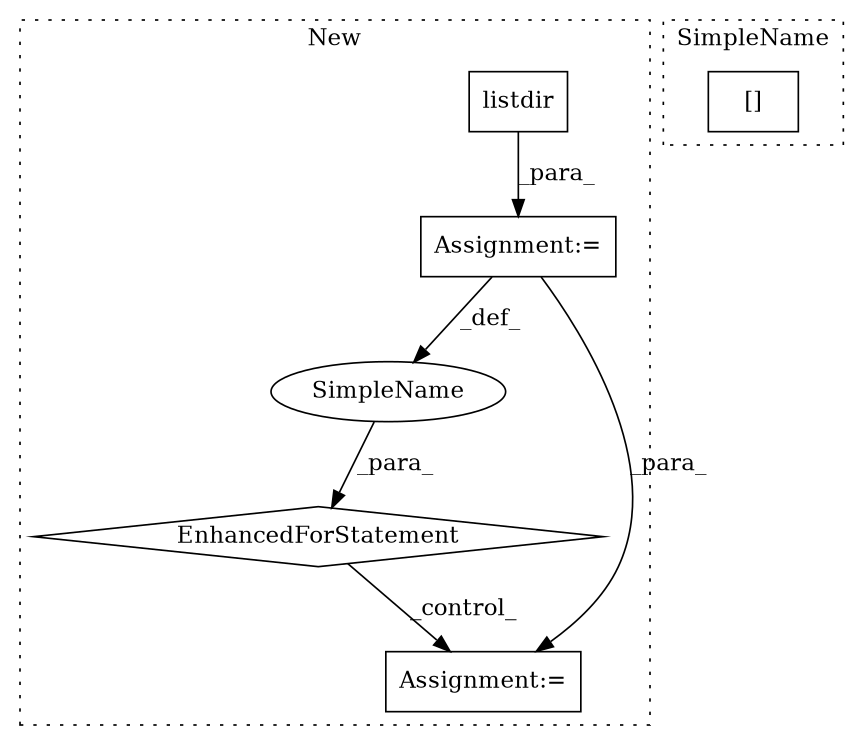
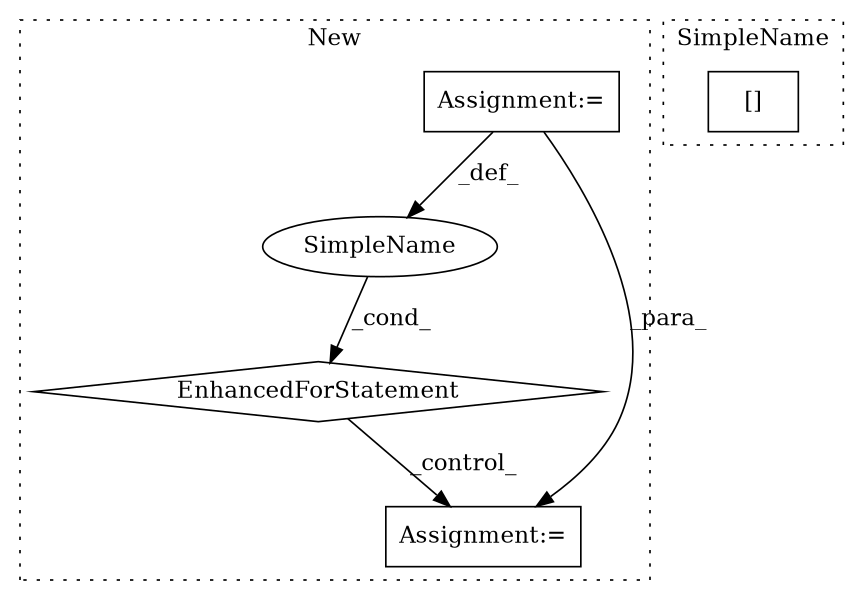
(518, 102) -> none
(395, 464) -> (392, 319)
